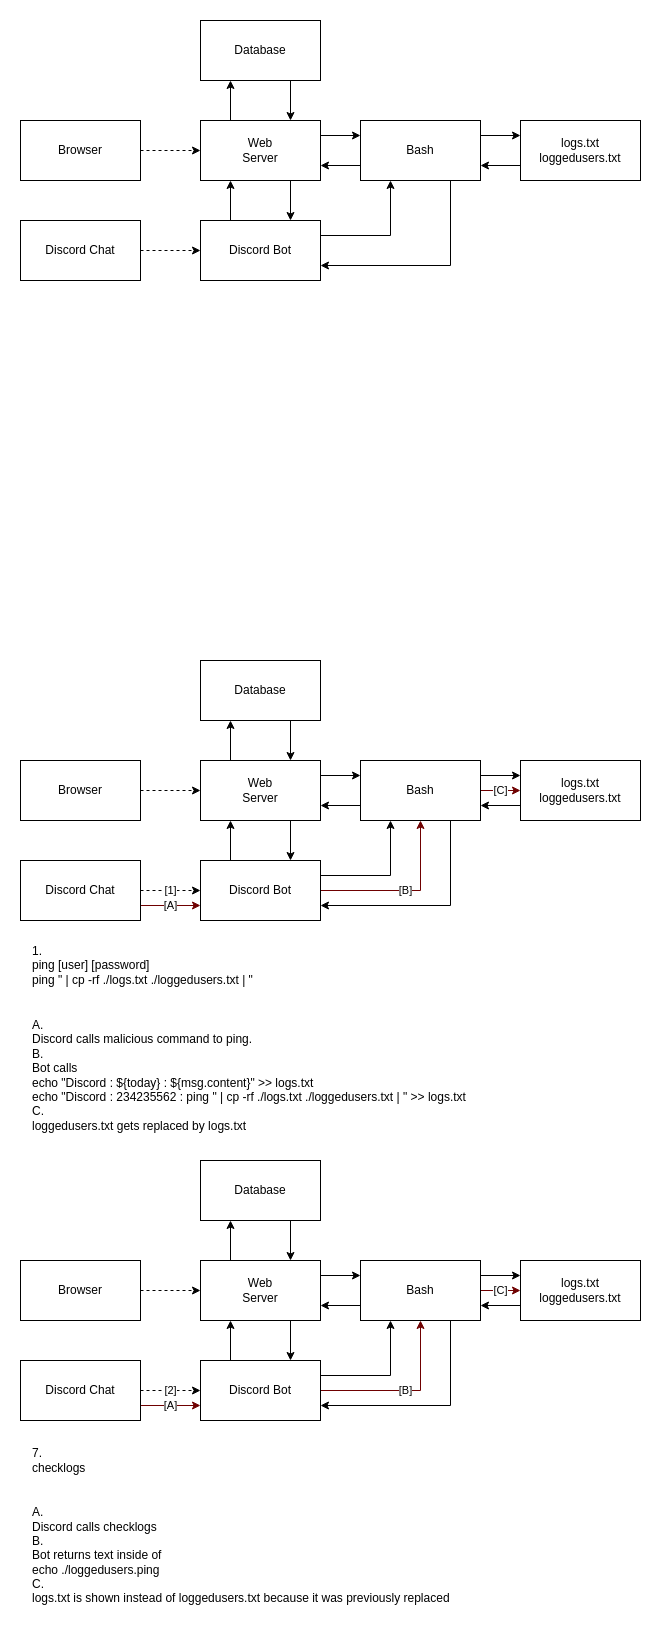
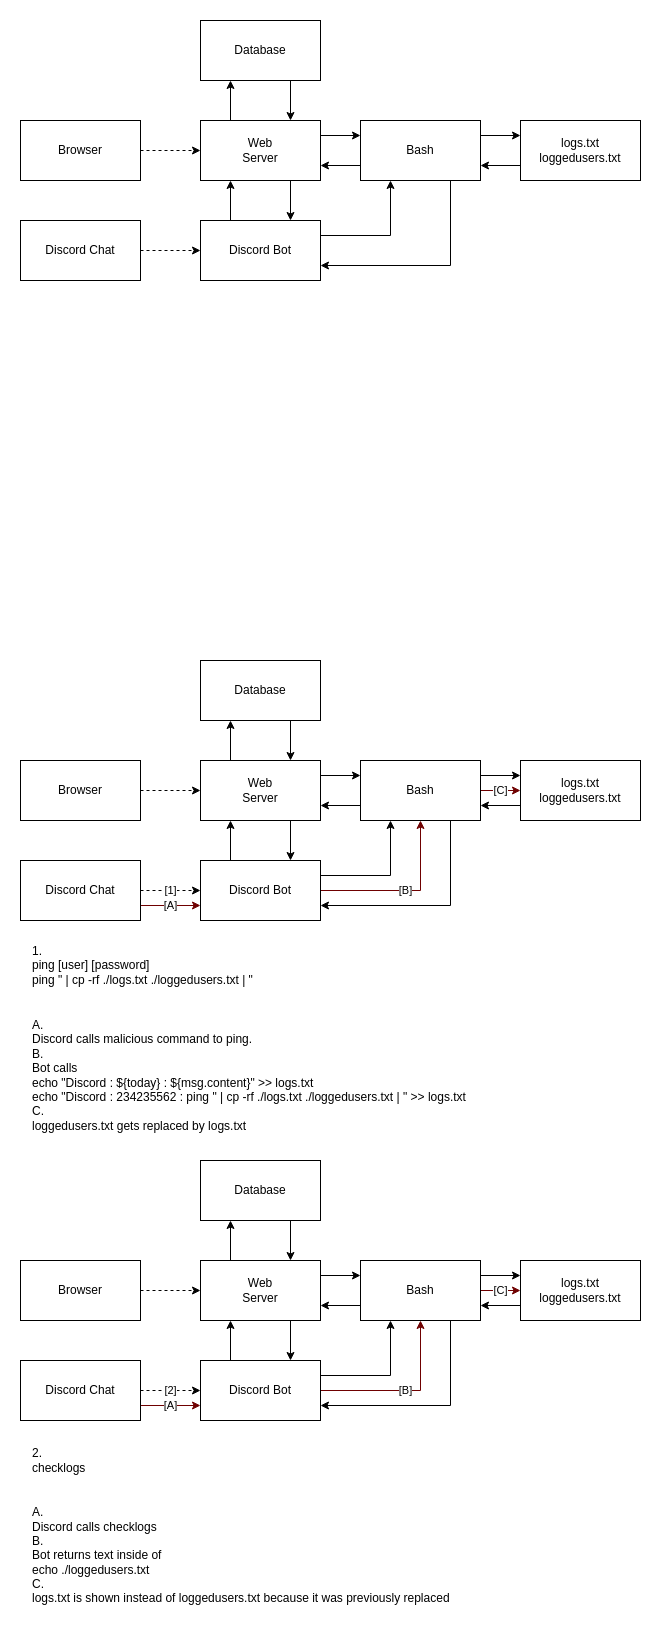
(61, 1461) -> (61, 1461)
(267, 1556) -> (267, 1556)
